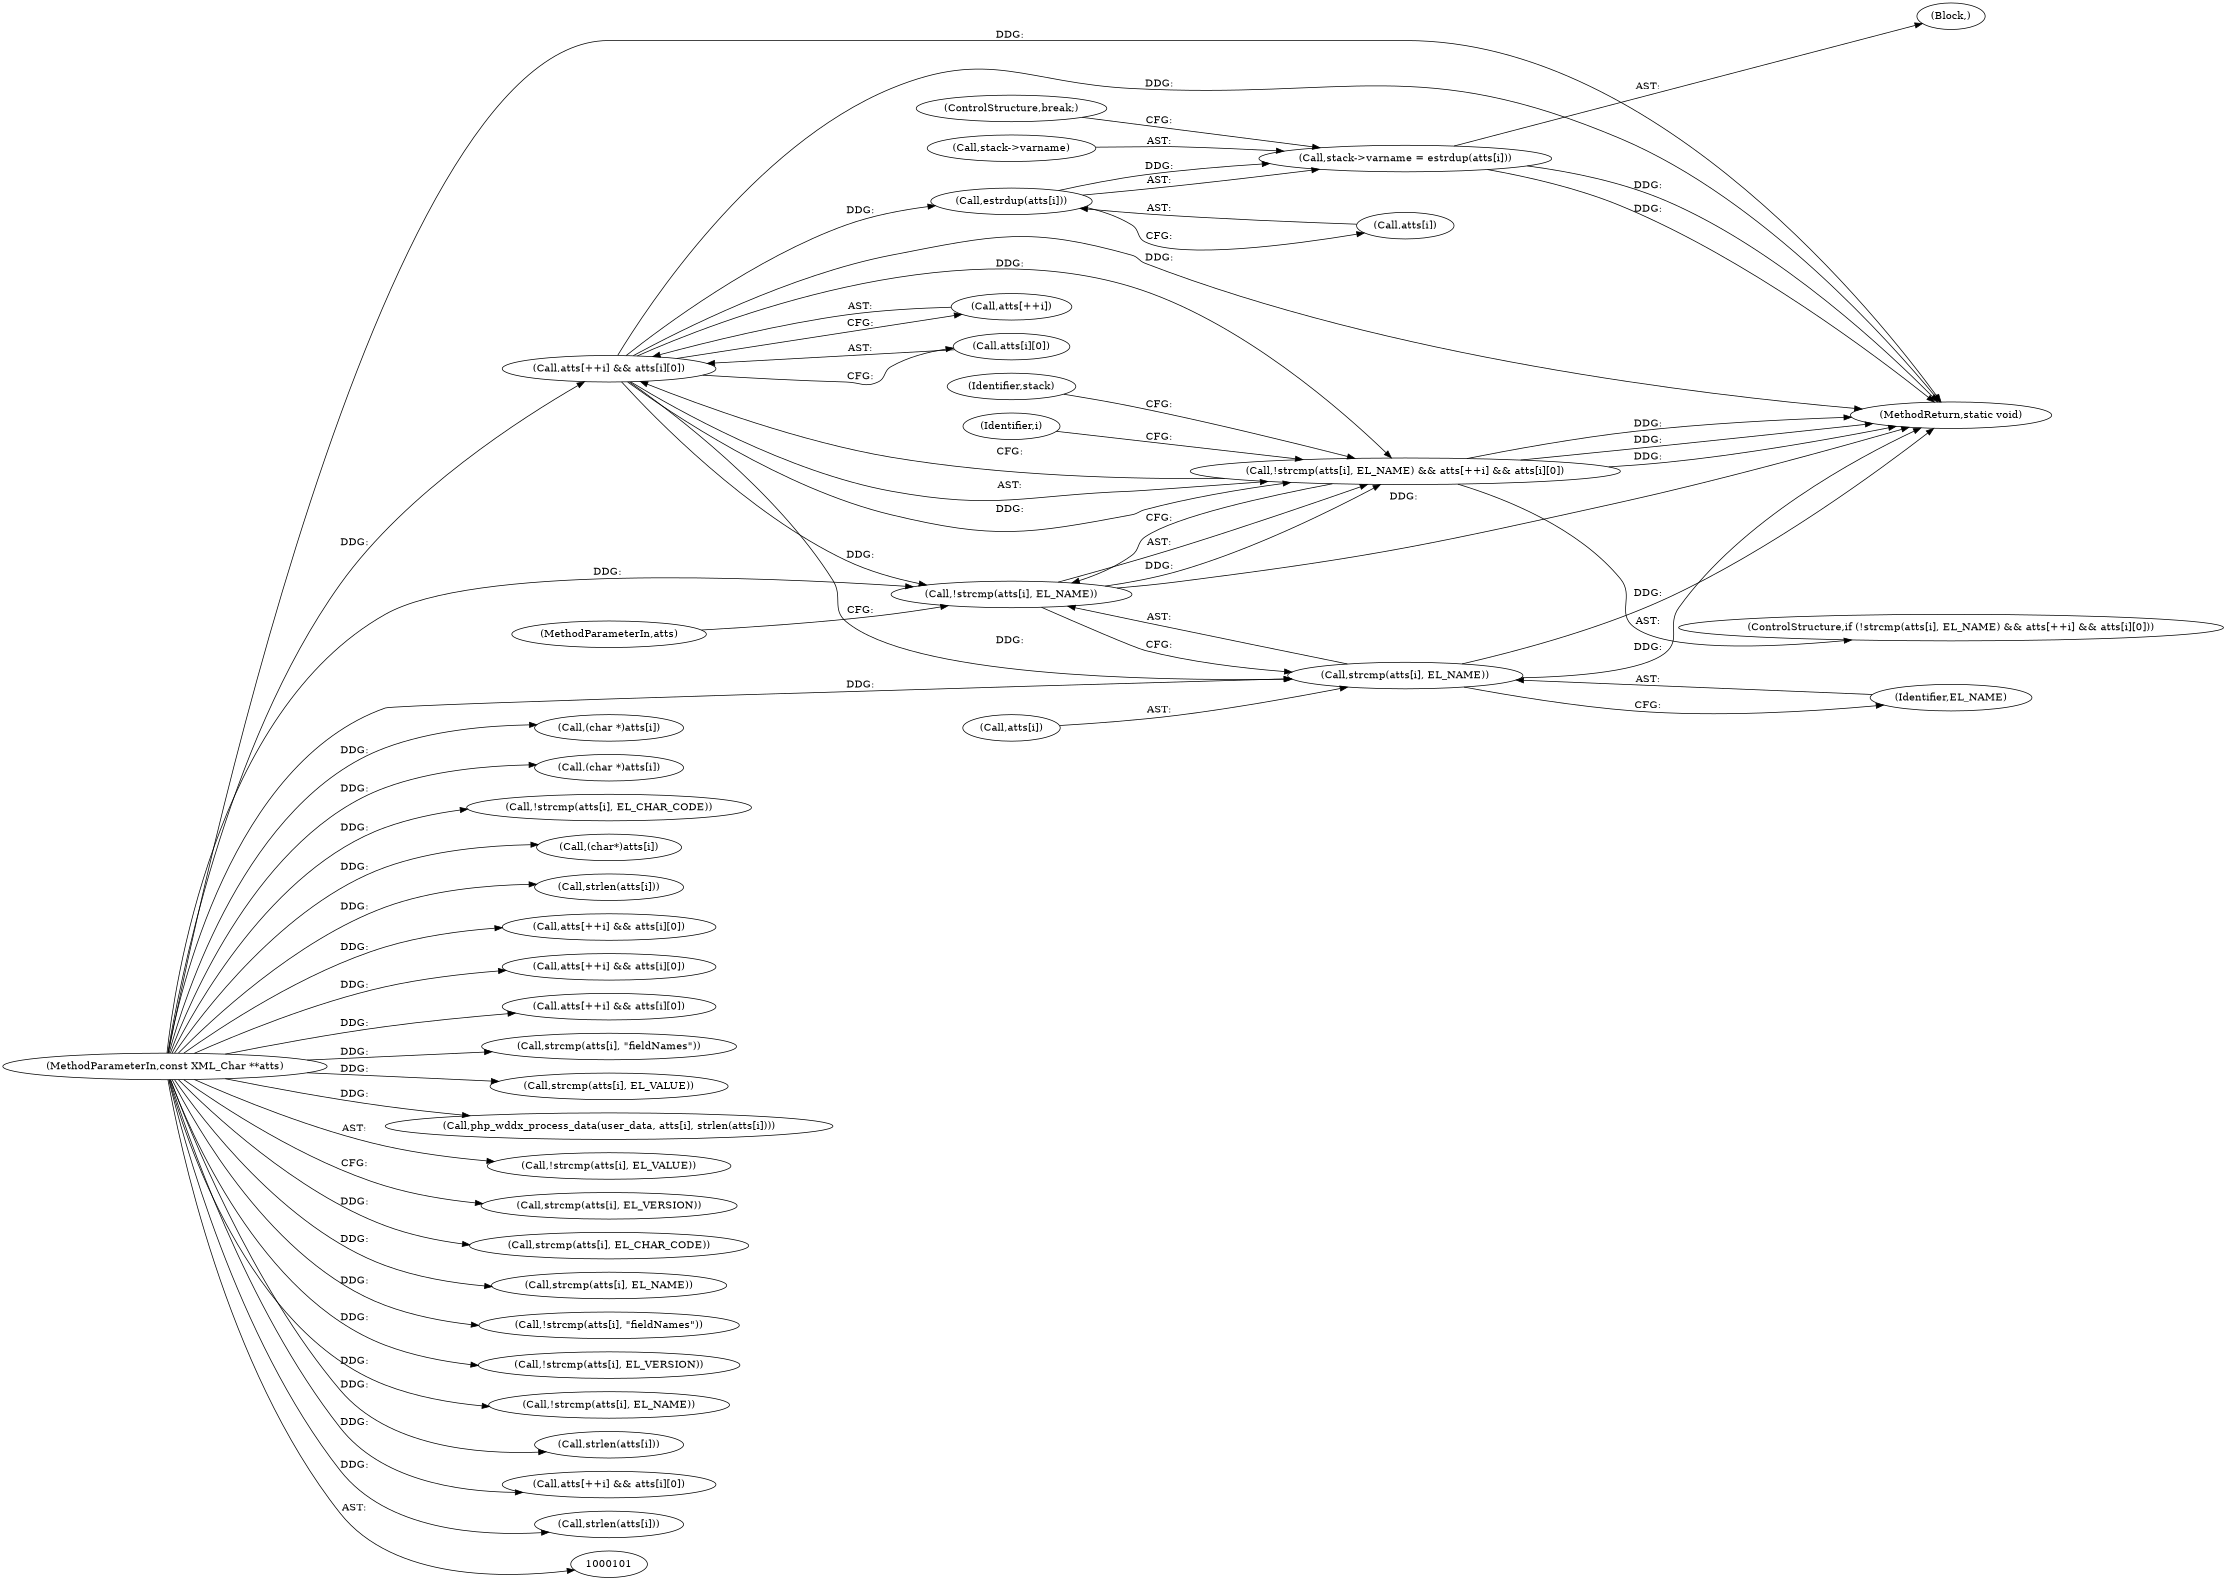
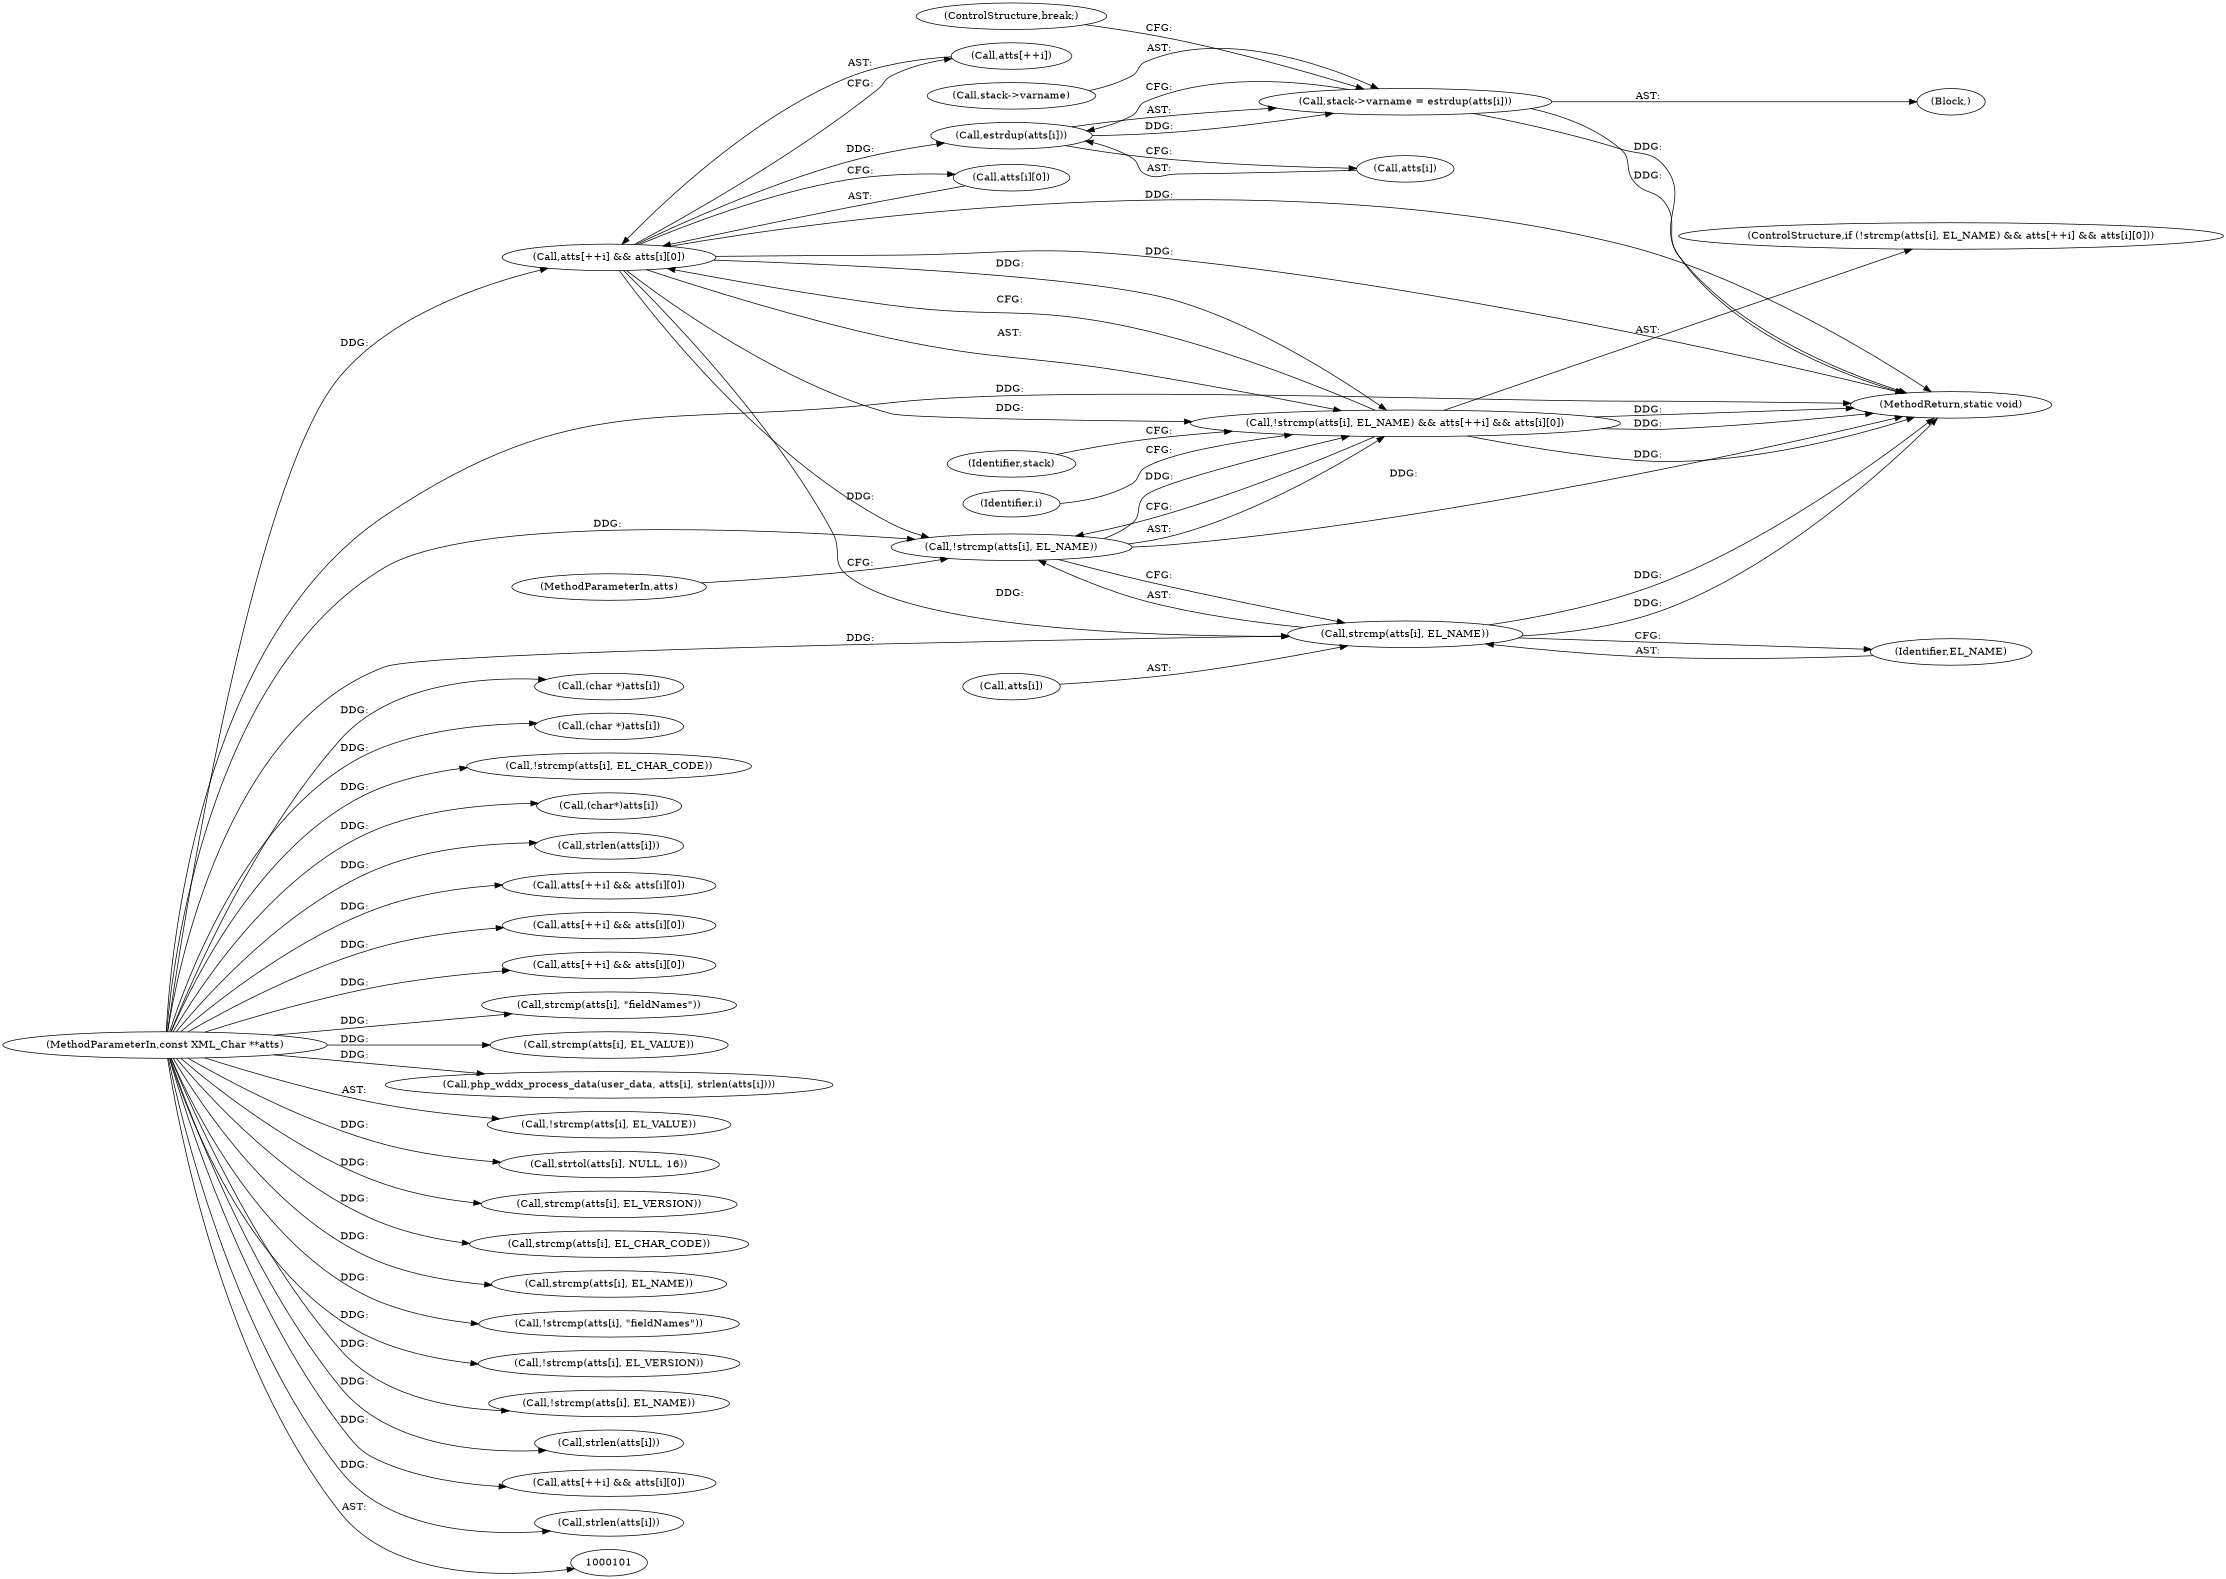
none -> (1216, 84)
(356, 1163) -> (356, 1163)
none -> (609, 1165)
